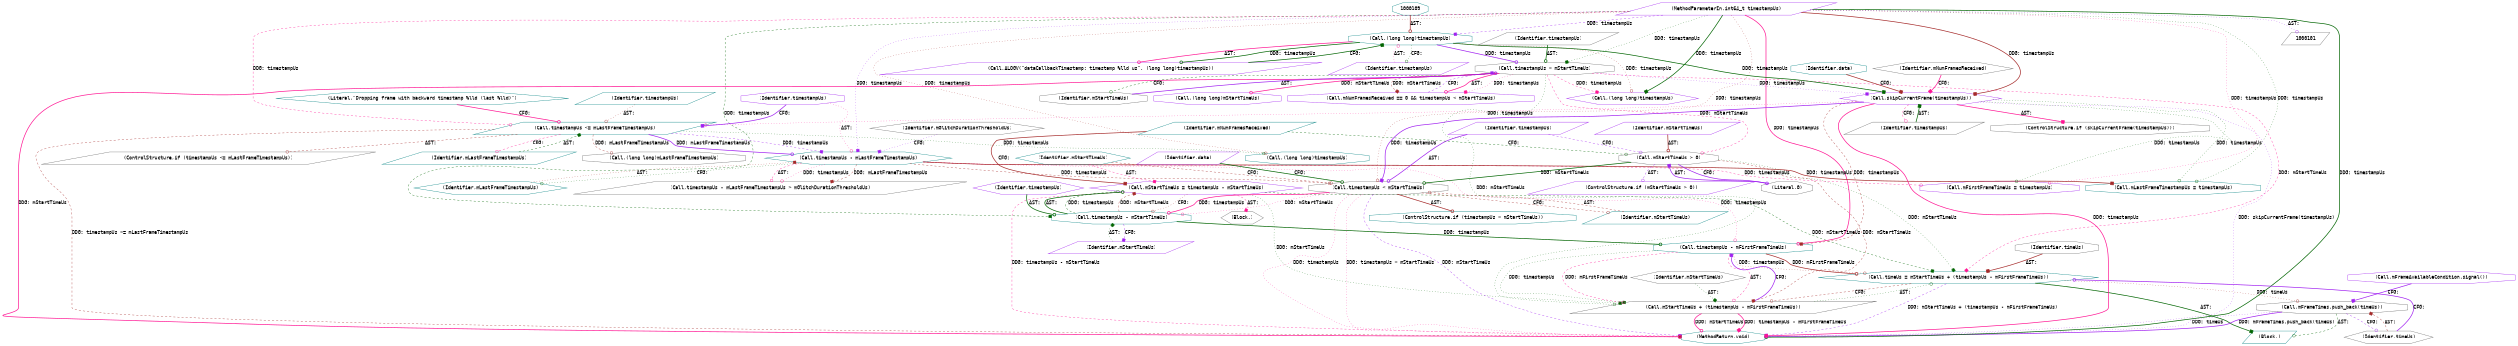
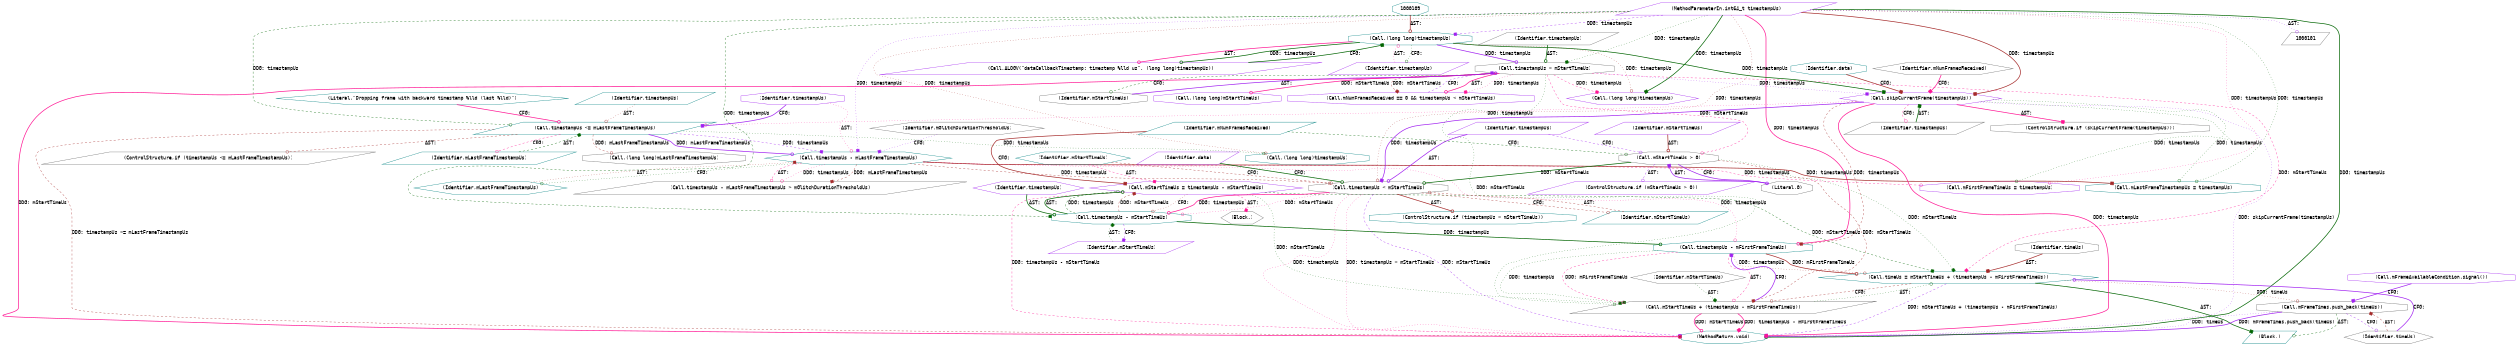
(780, 20) -> (780, 20)
